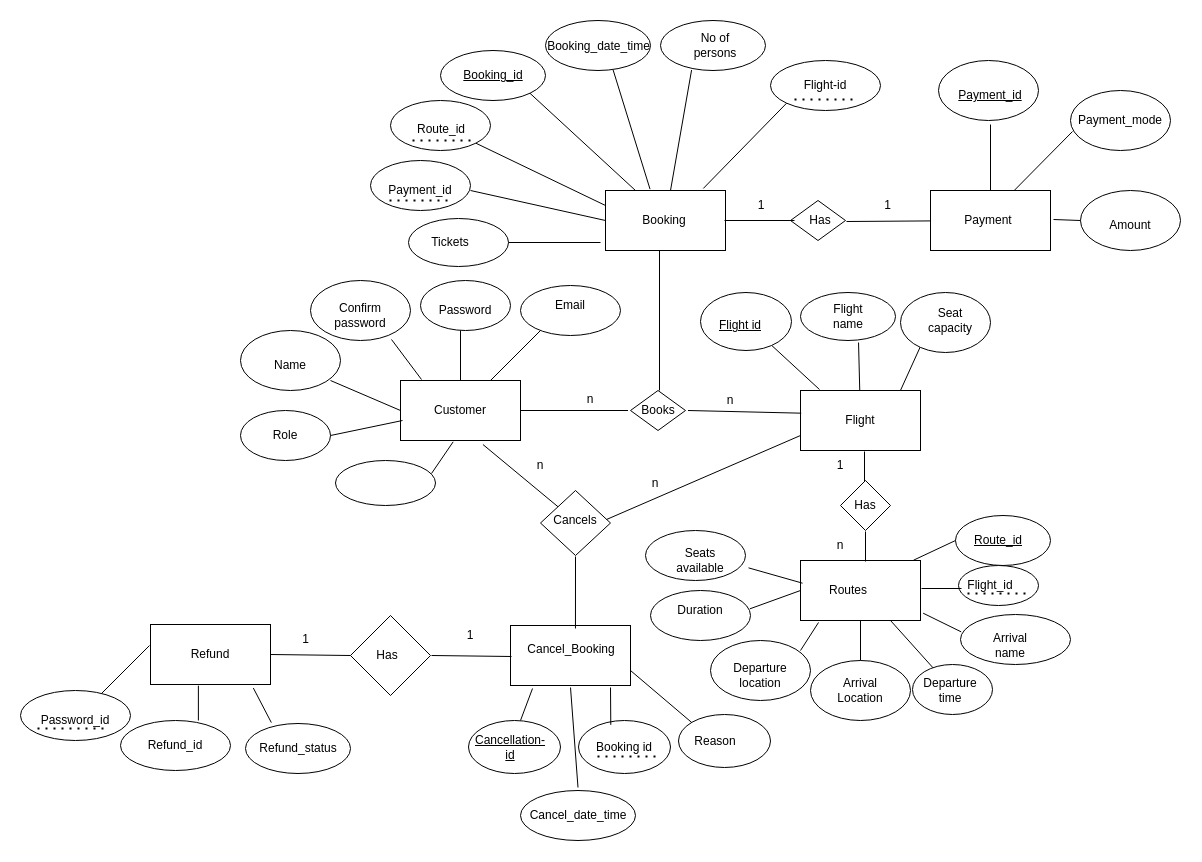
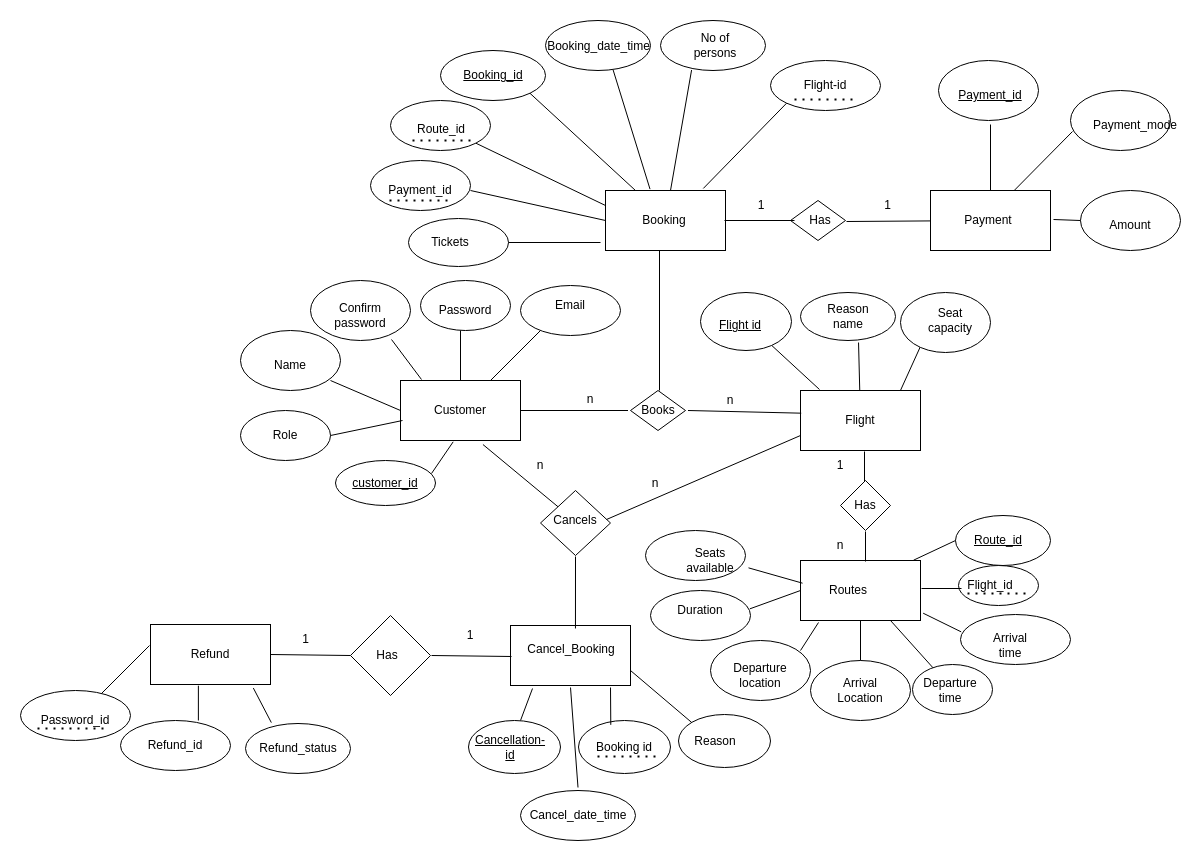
(1121, 121) -> (1136, 126)
(849, 317) -> (849, 317)
none -> (386, 483)
(701, 561) -> (711, 561)
(1011, 646) -> (1011, 646)
